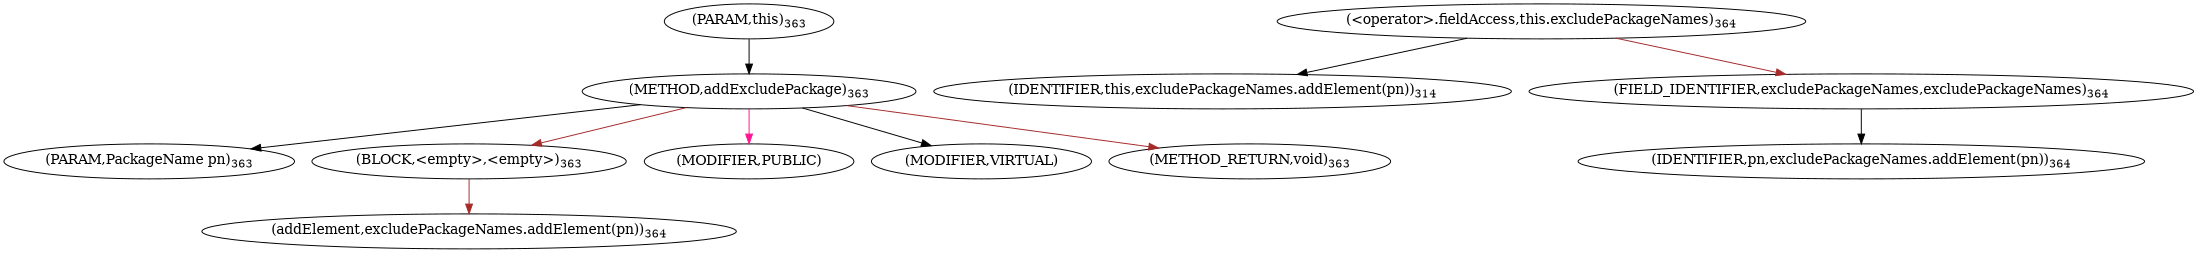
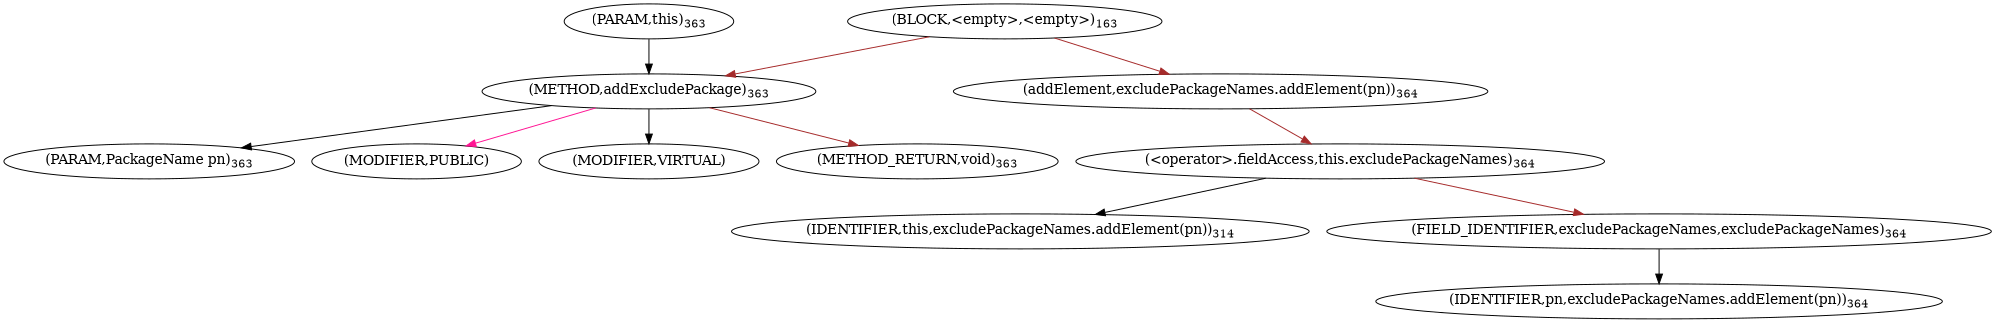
none -> (1276, 124)
(614, 125) -> (832, 55)
(571, 160) -> (1107, 20)
